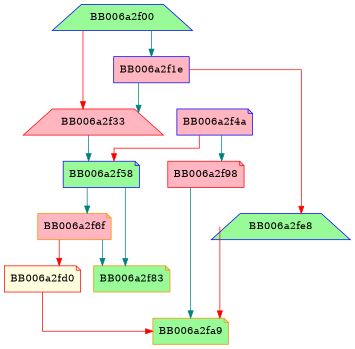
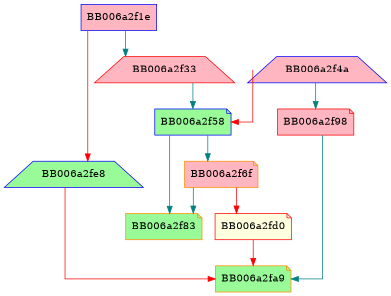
(122, 17) -> none
(215, 122) -> (317, 70)
